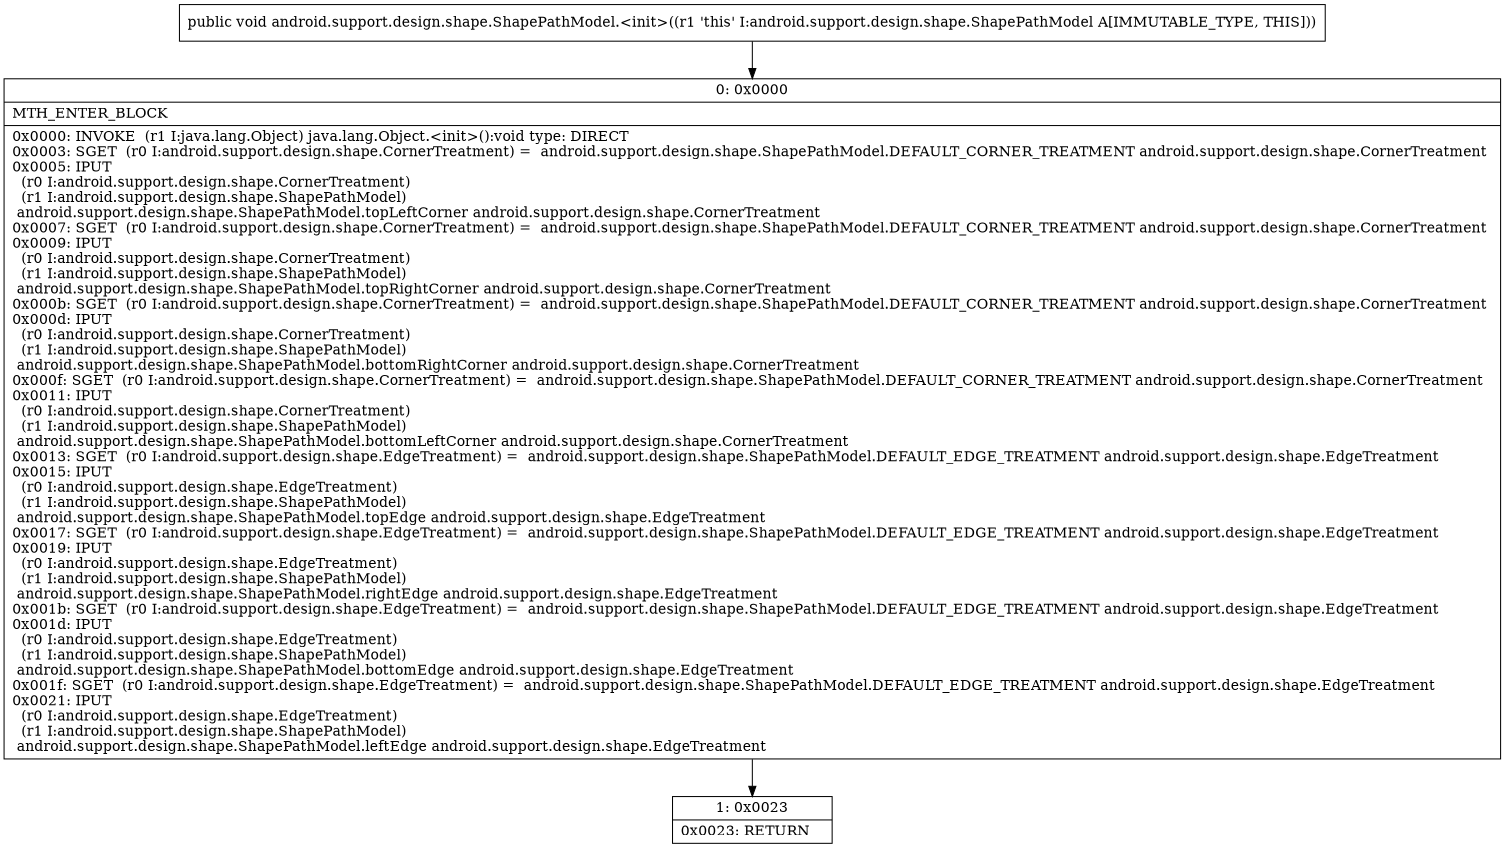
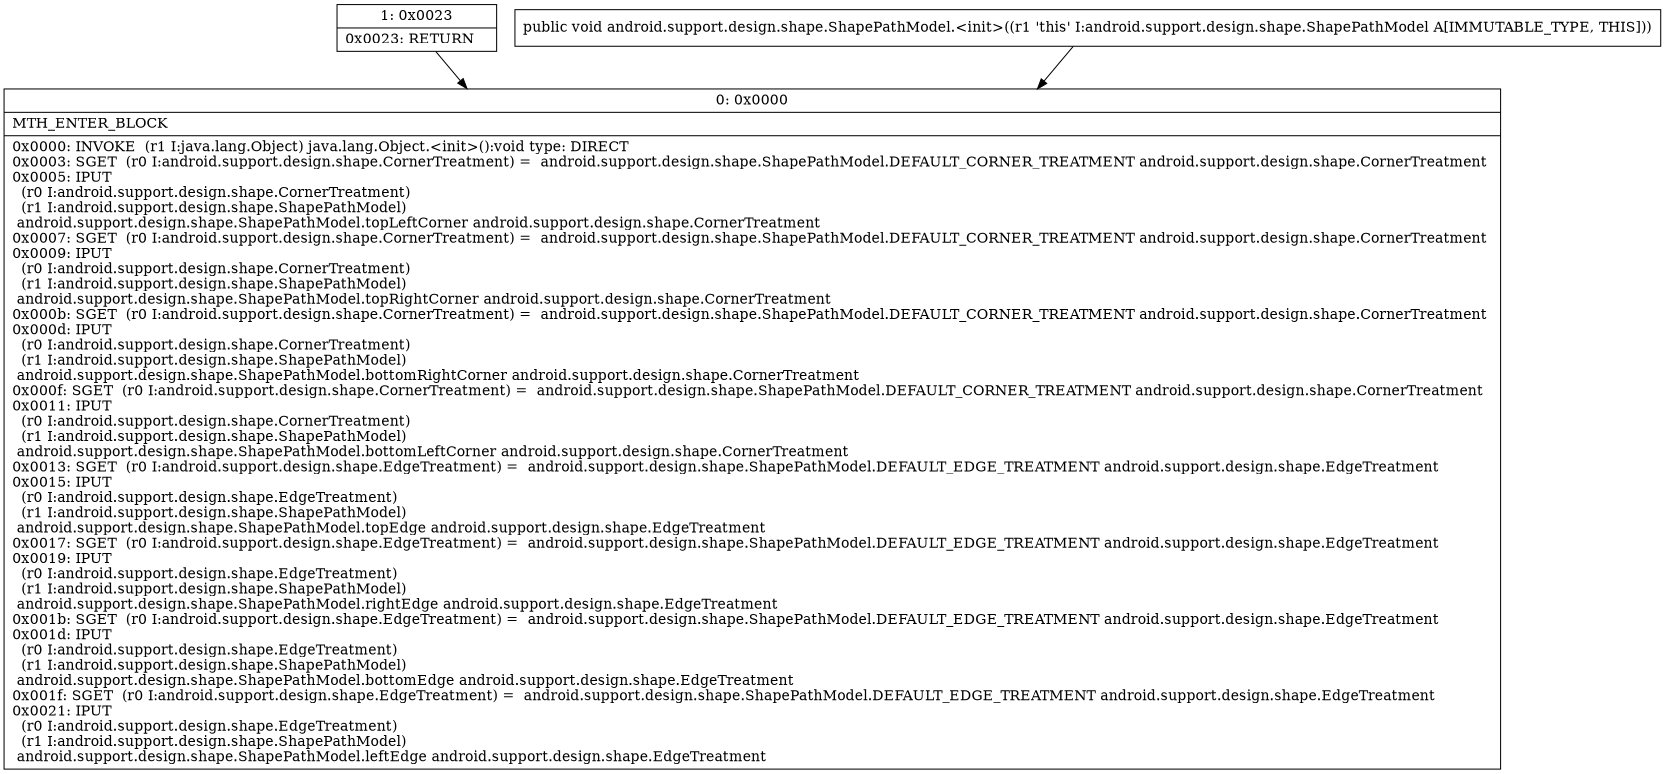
(752, 773) -> (448, 66)
